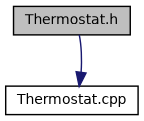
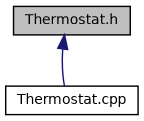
(81, 53) -> (62, 68)
